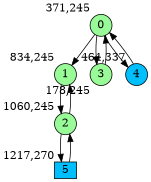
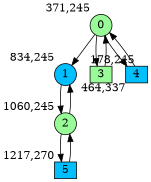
(65, 75) -> (65, 75)
(101, 75) -> (101, 75)
(137, 75) -> (137, 75)
